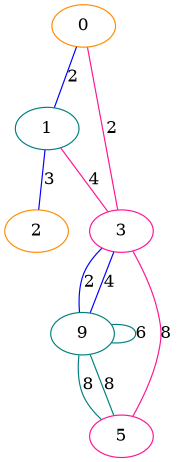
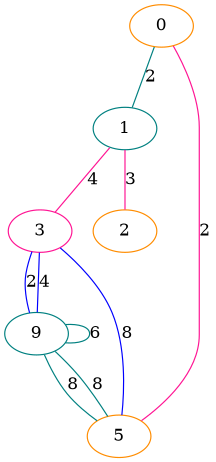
(65, 77) -> (143, 77)
(103, 129) -> (199, 242)
(42, 180) -> (125, 180)
(161, 334) -> (115, 322)
(121, 436) -> (119, 436)
